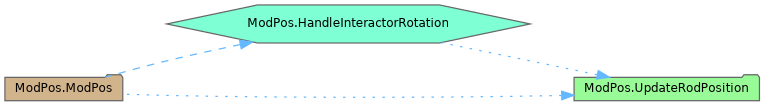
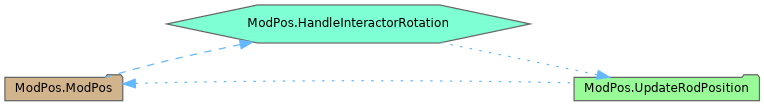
(342, 97) -> (355, 81)
